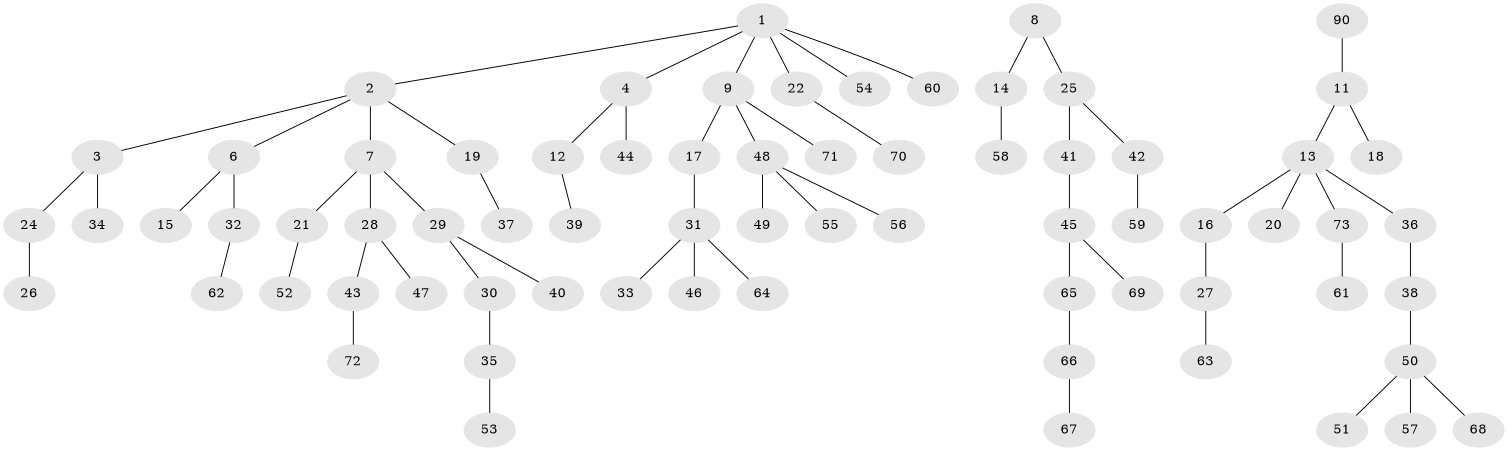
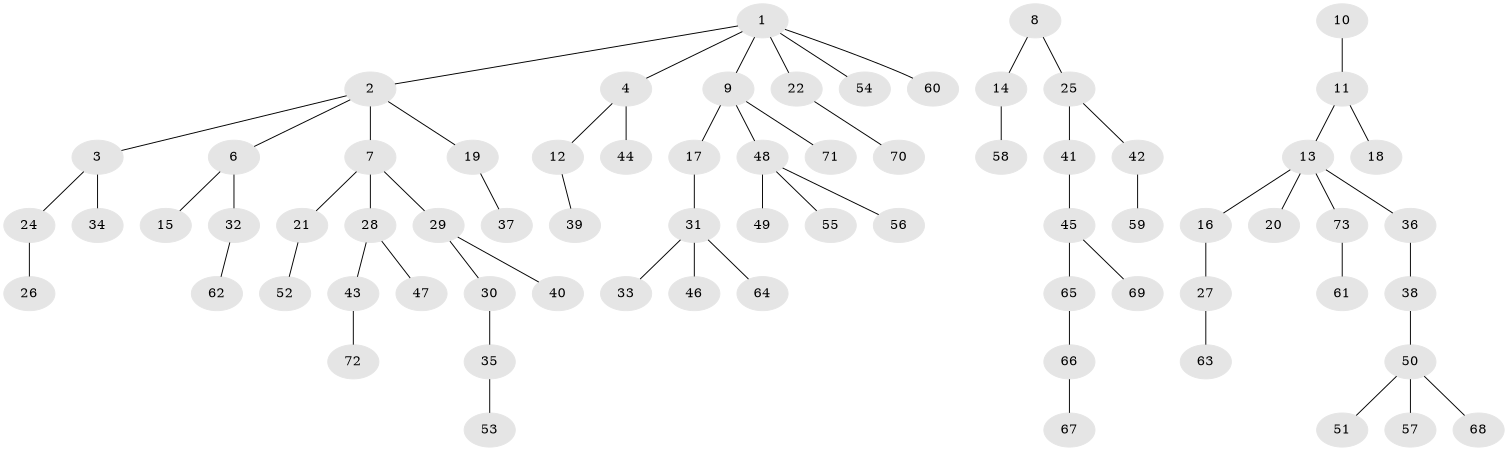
(1342, 21) -> (1342, 21)
